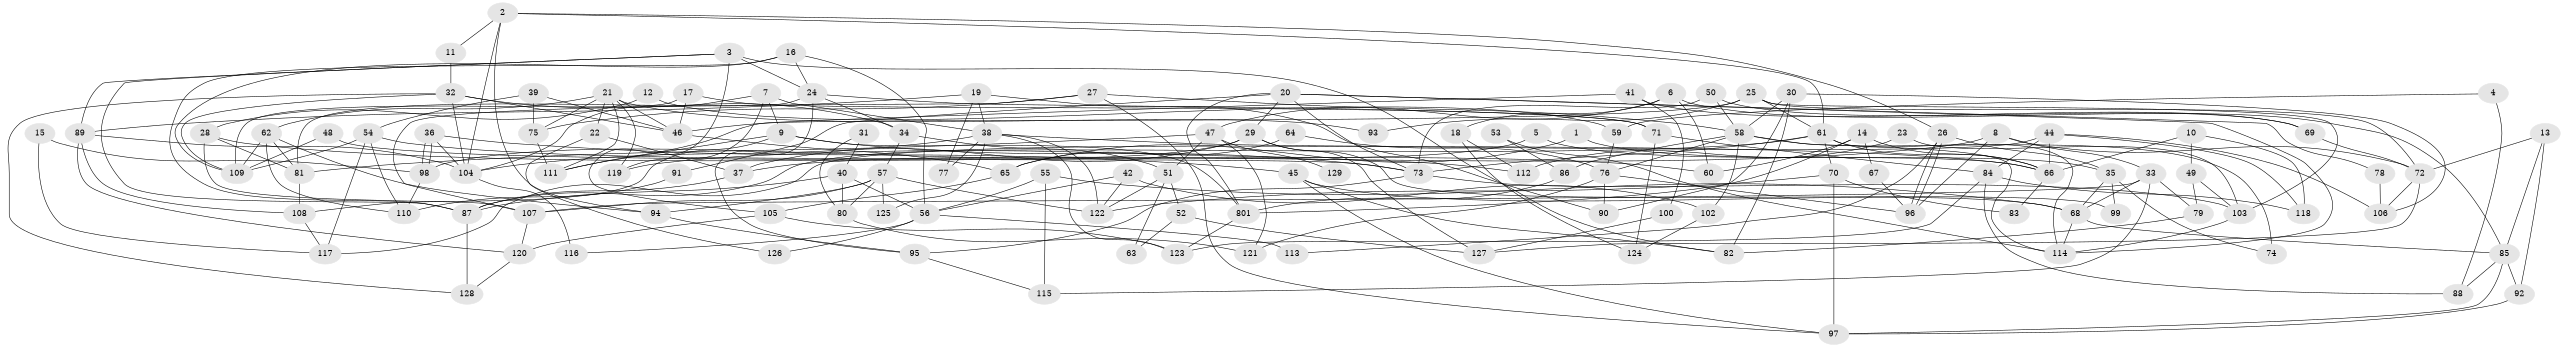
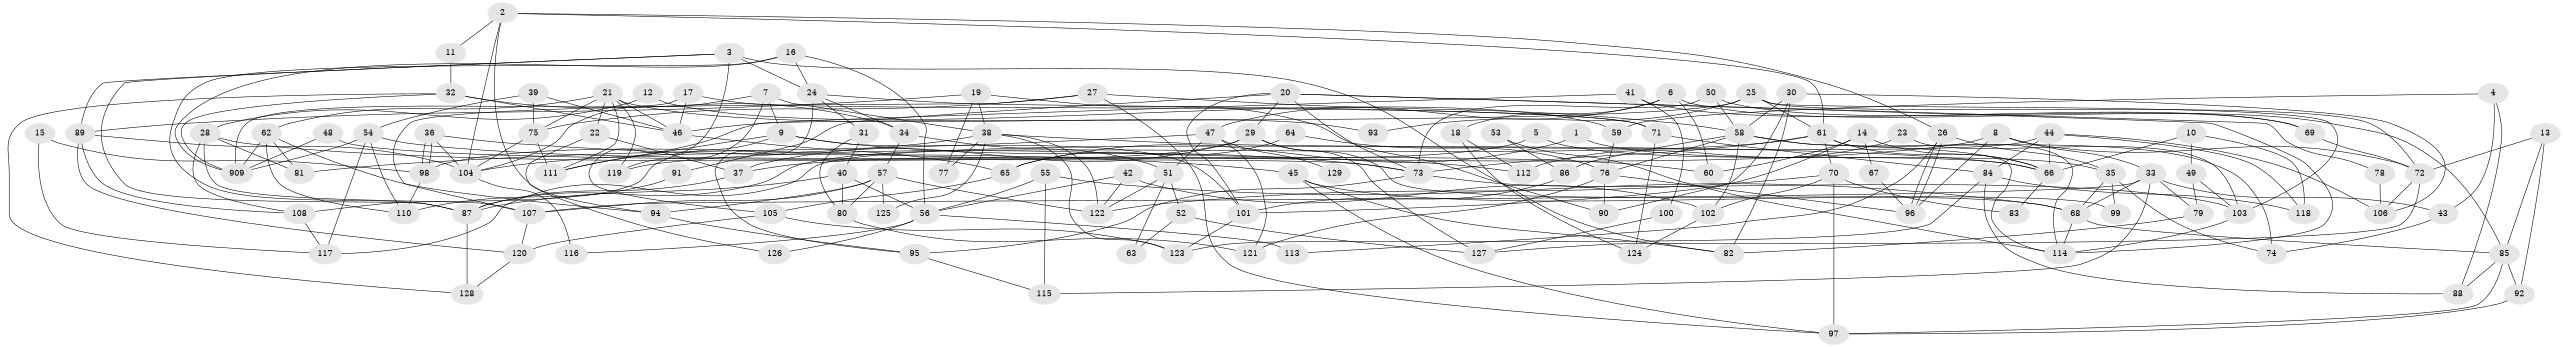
(532, 104) -> (838, 113)
(458, 133) -> (510, 148)
(237, 174) -> (237, 174)
(300, 190) -> (219, 196)
none -> (1782, 192)
(1244, 214) -> (1244, 214)
none -> (2443, 214)
